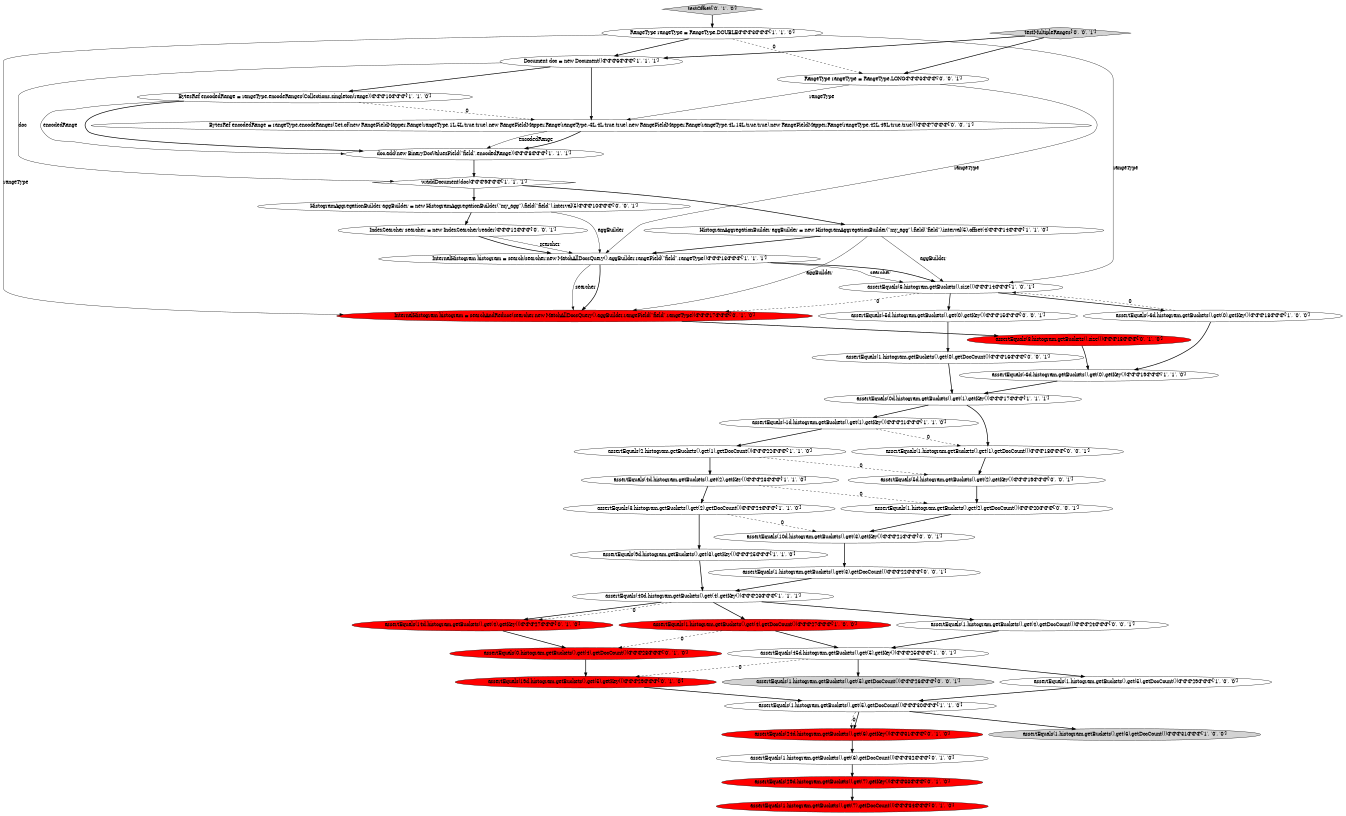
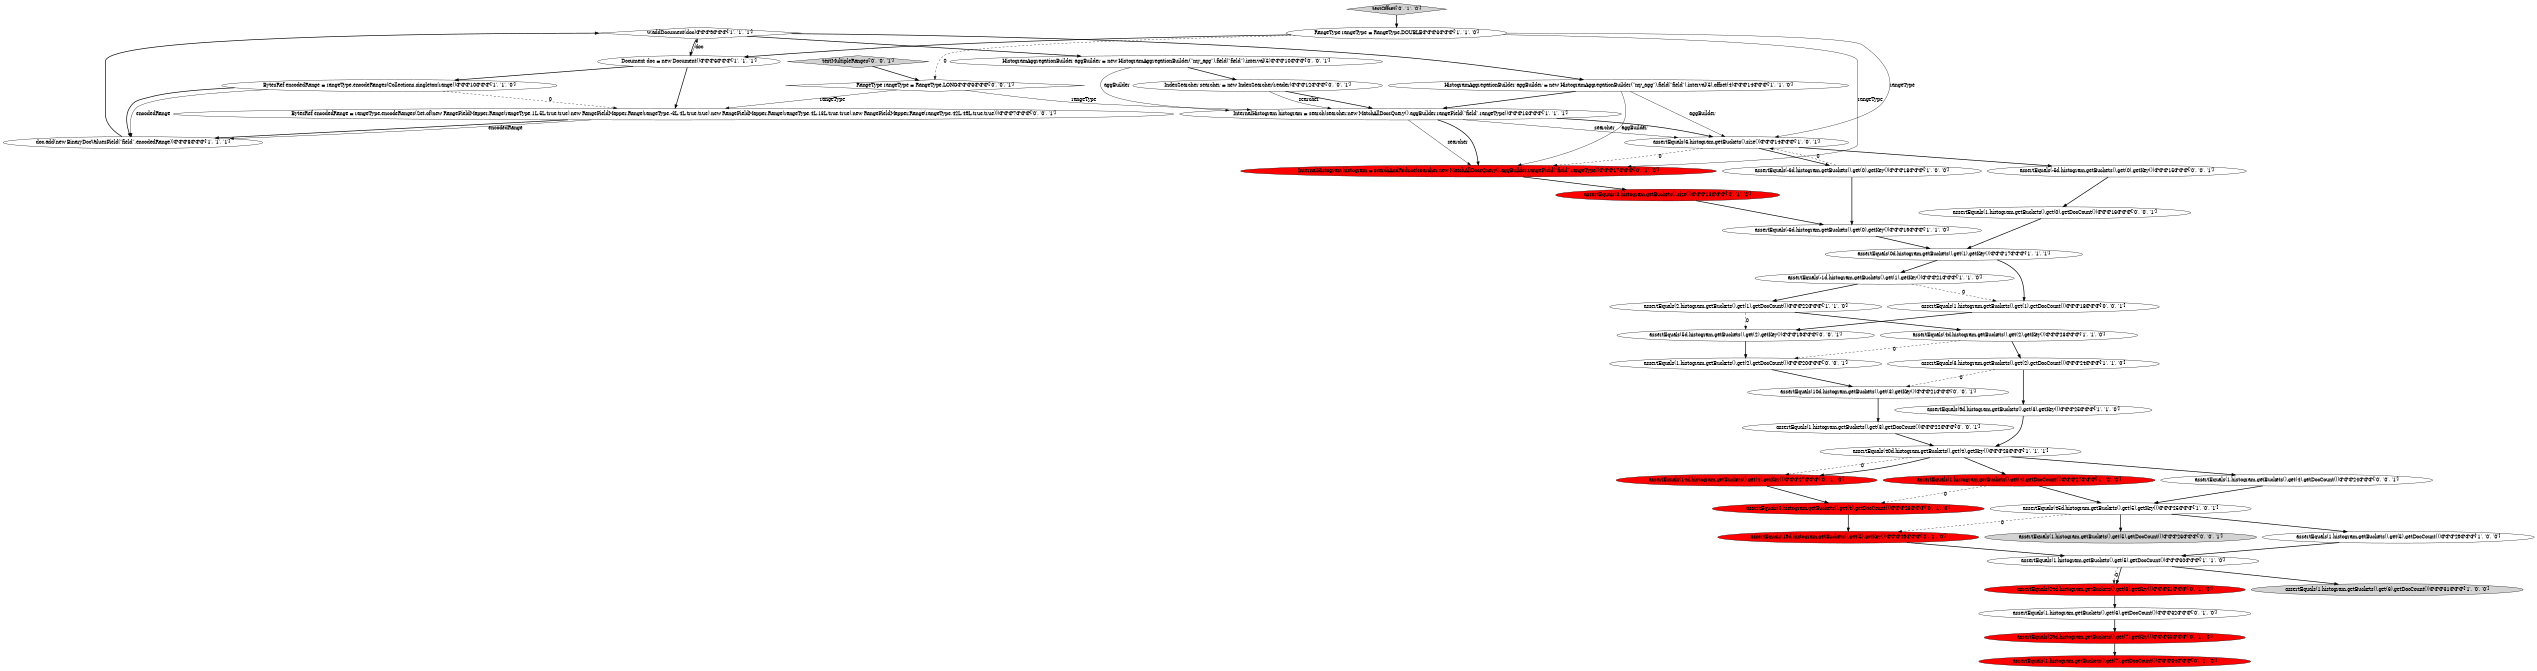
(846, 48) -> (693, 45)
(883, 79) -> (935, 86)
